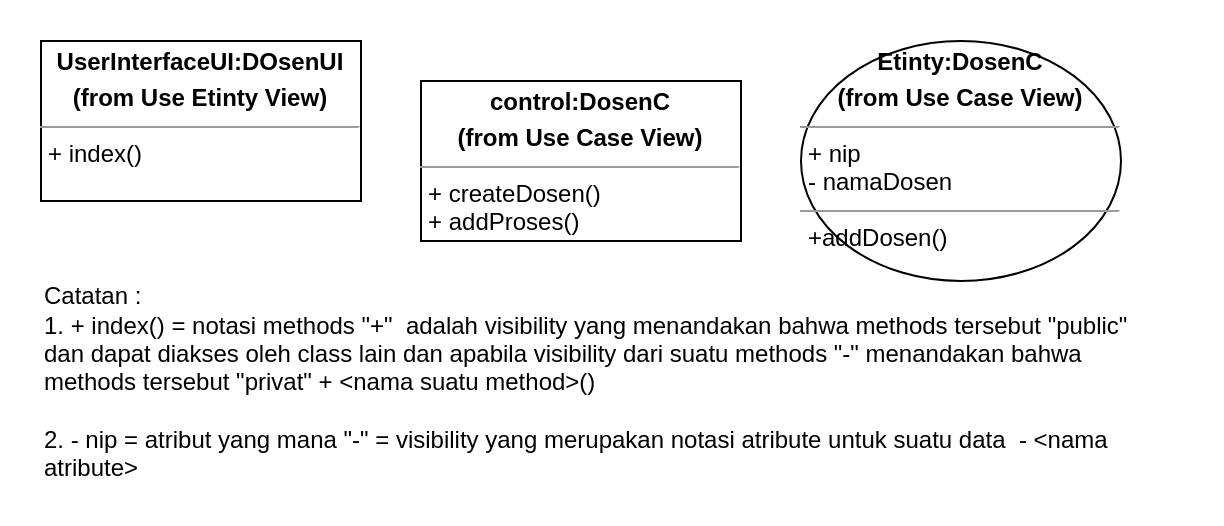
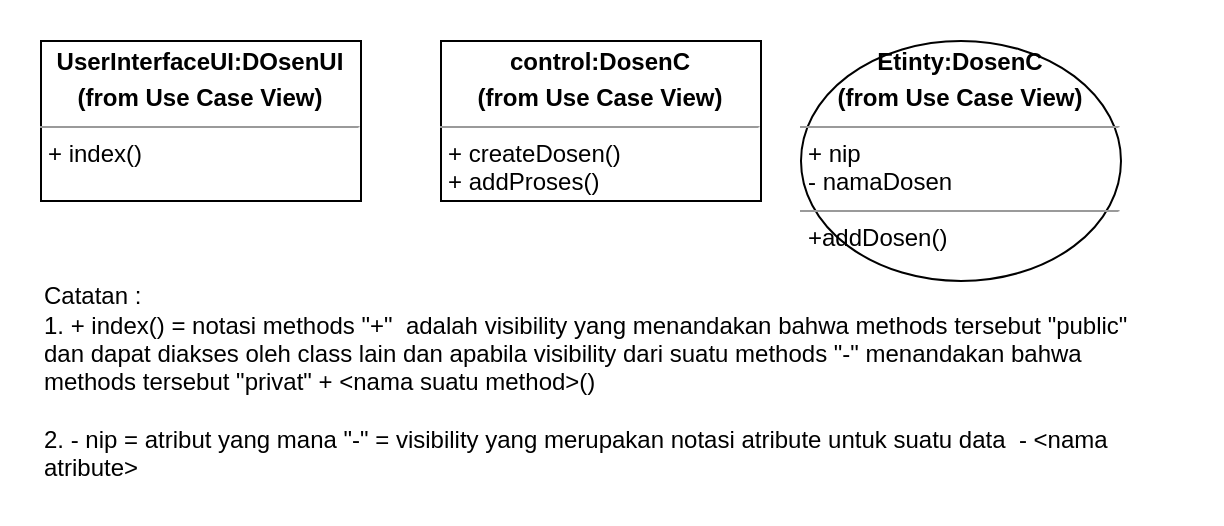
(192, 84) -> (192, 84)
(581, 161) -> (601, 121)
